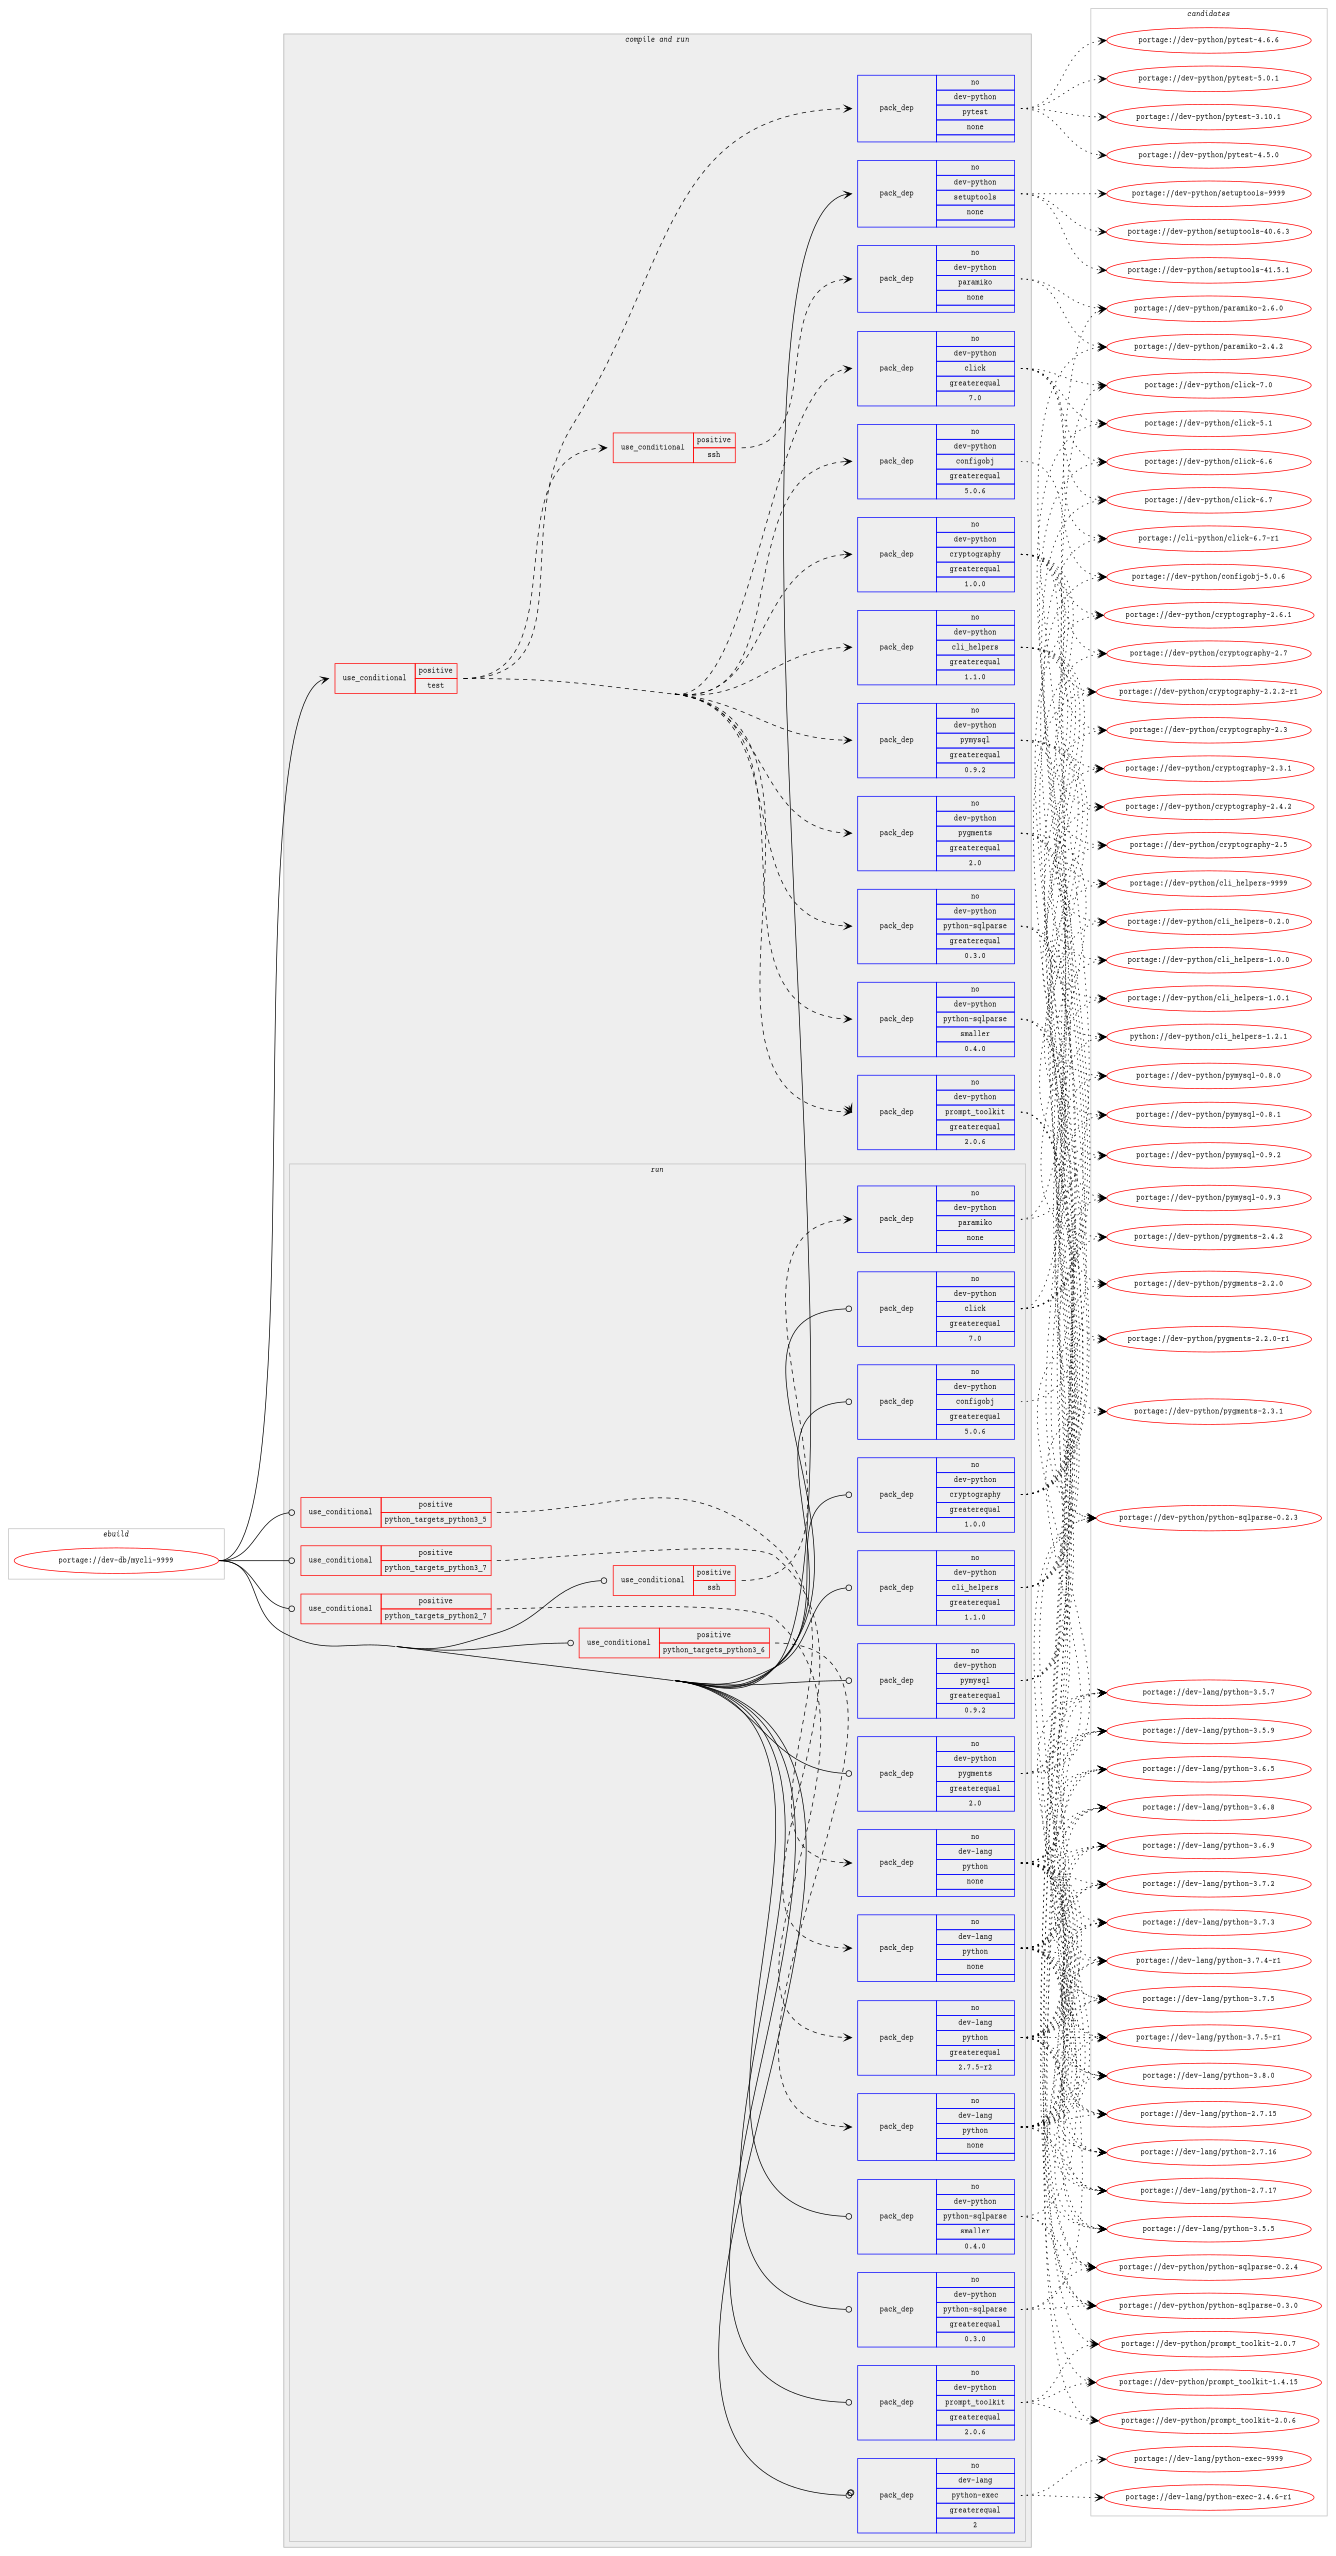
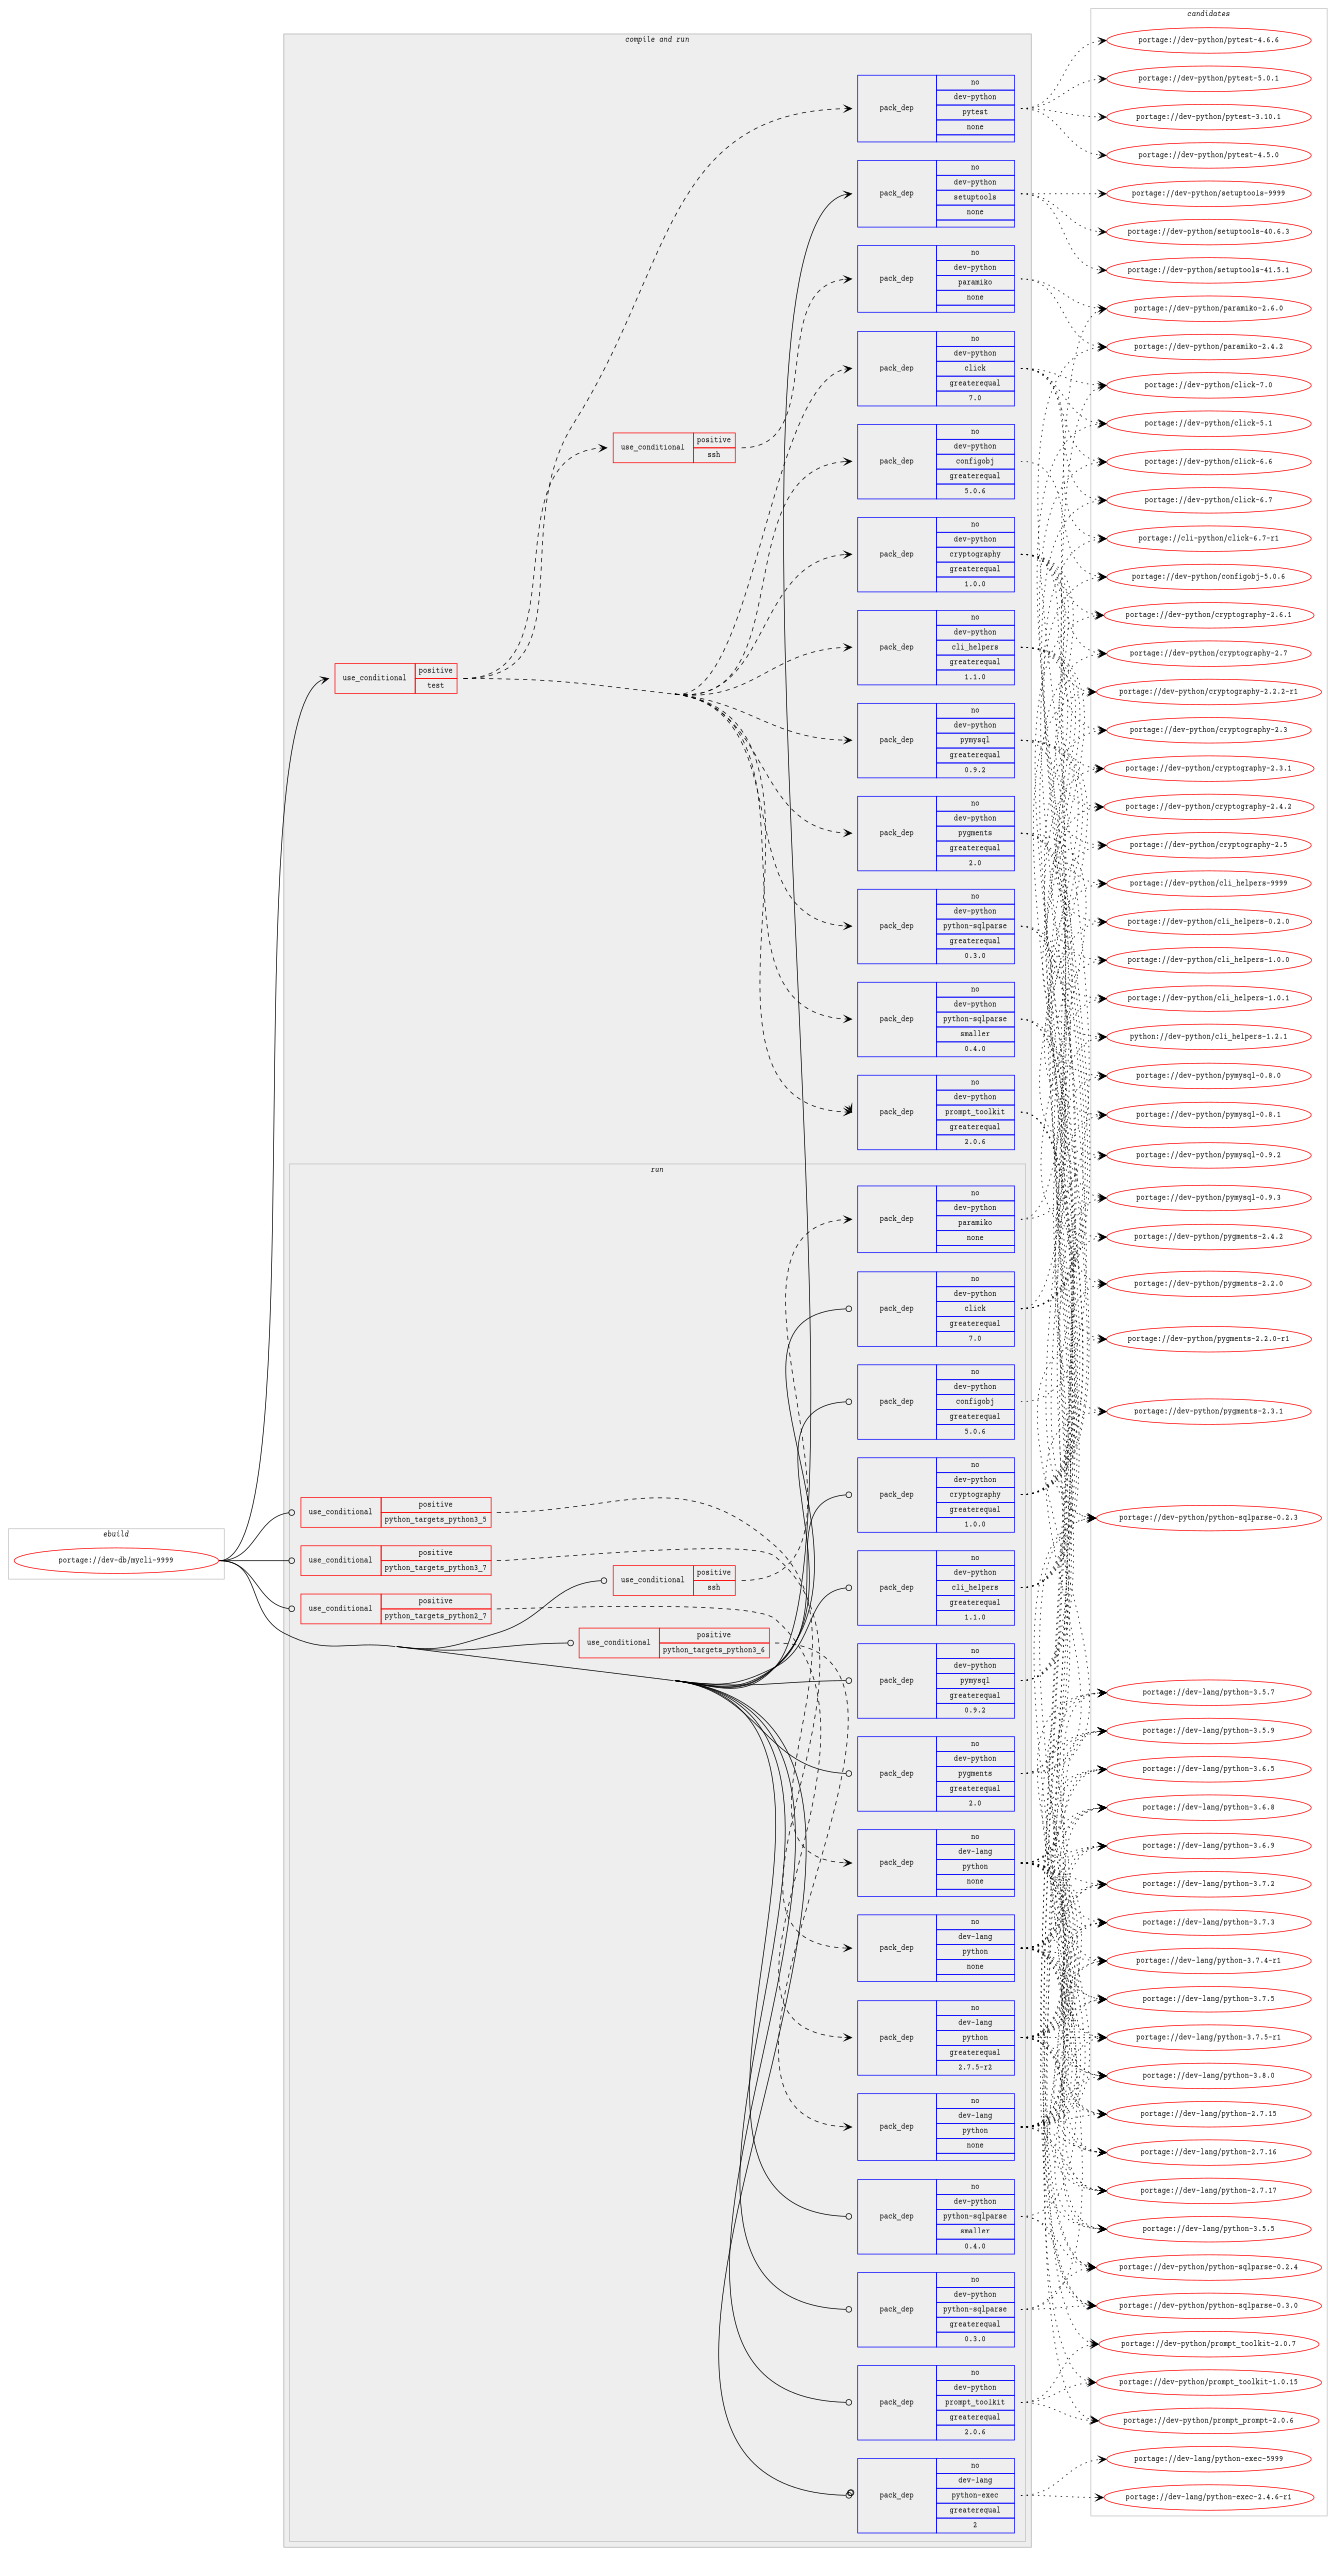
(1209, 2383) -> (1209, 2383)
(1209, 2421) -> (1209, 2421)
(1209, 2459) -> (1209, 2459)
